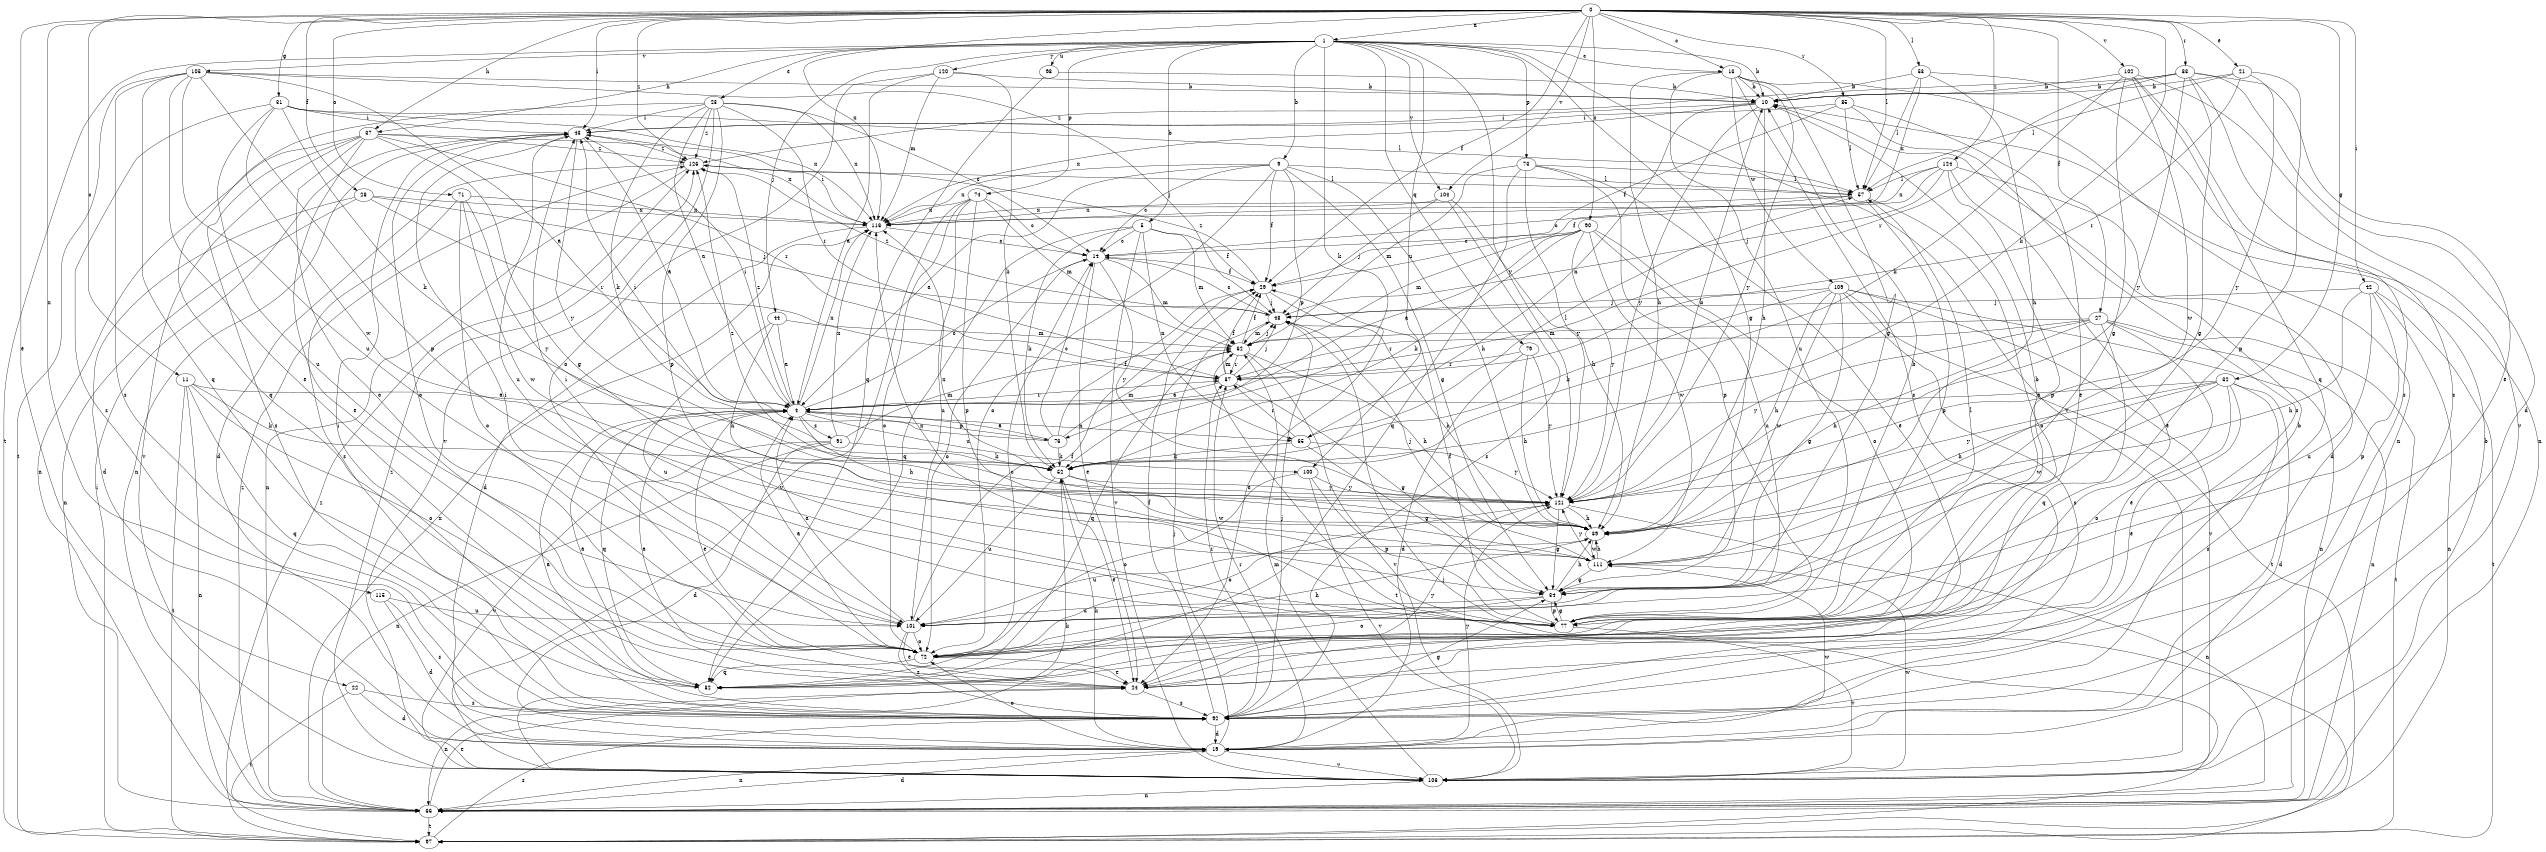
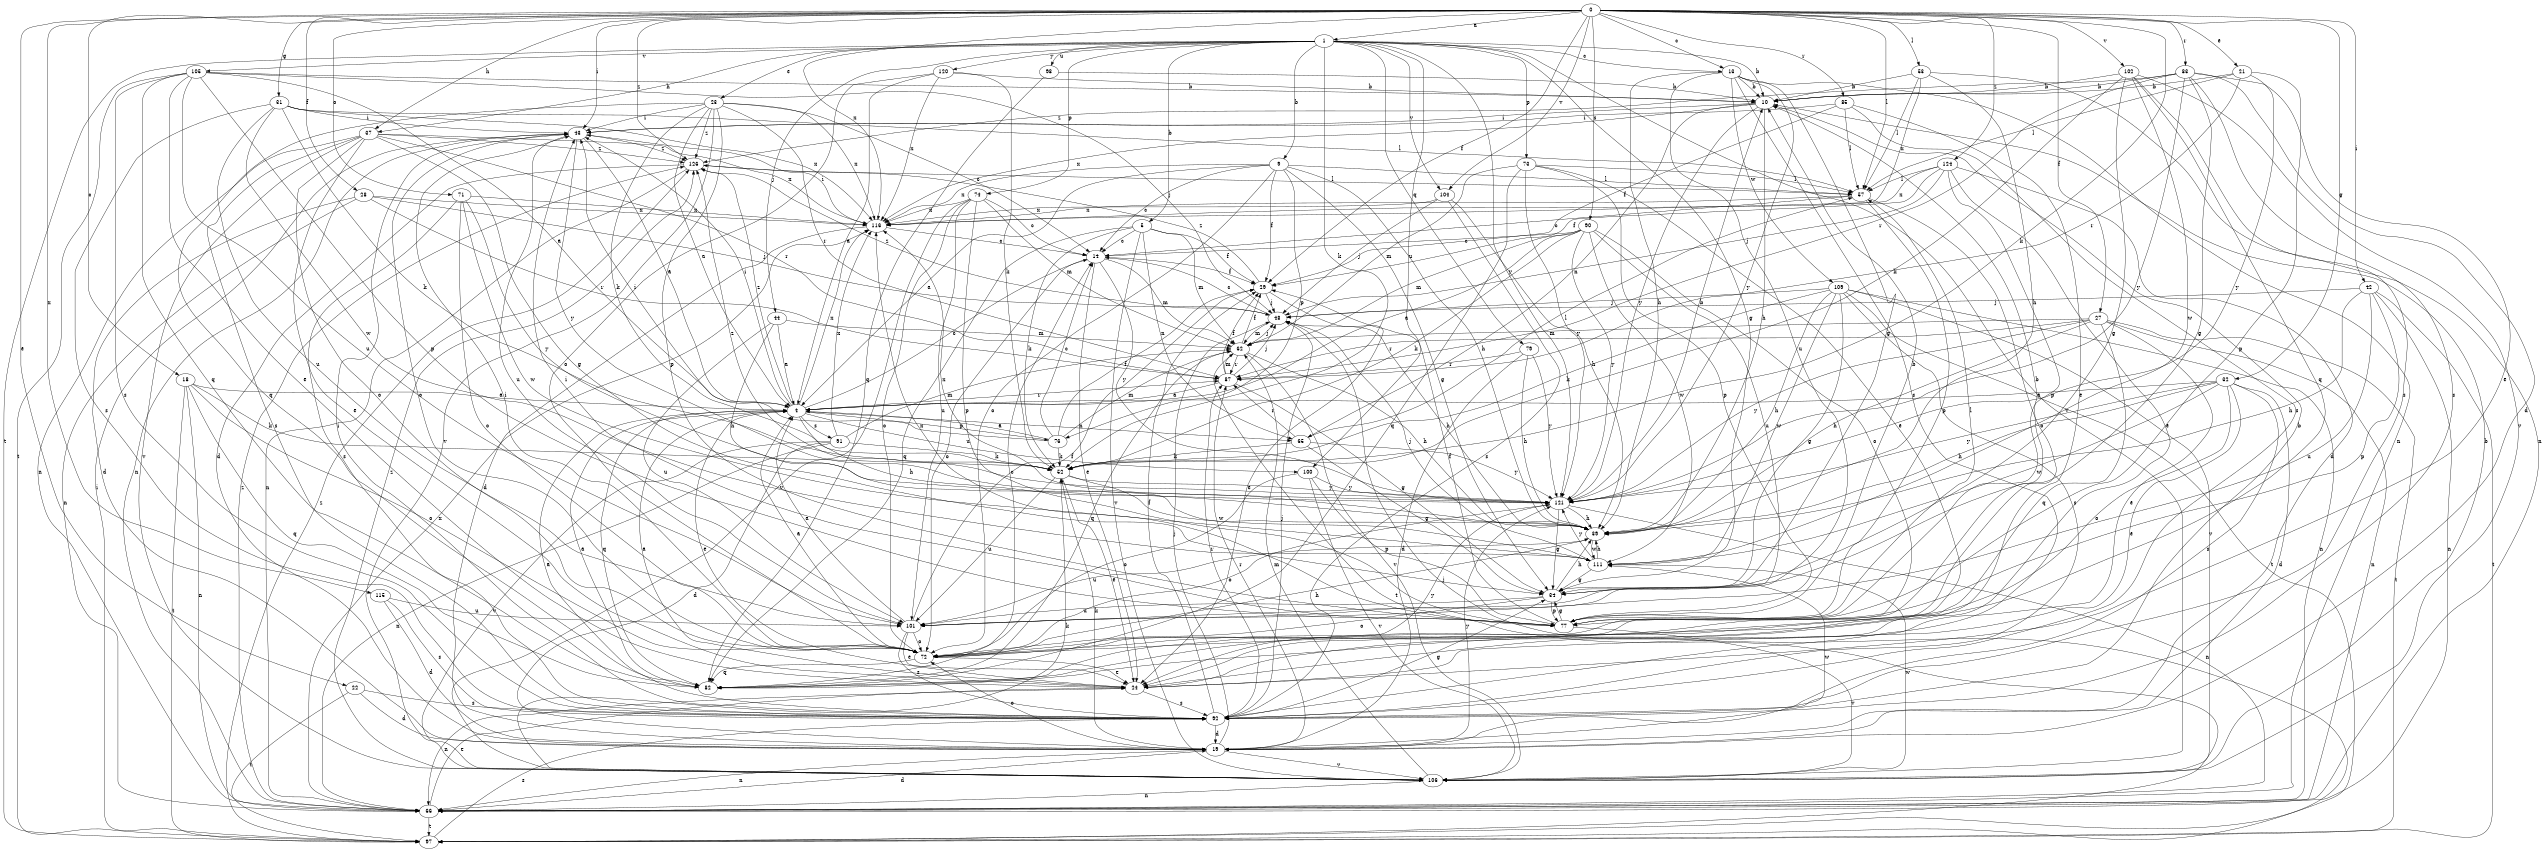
(913, 149) -> (912, 149)
(186, 380) -> (186, 380)
